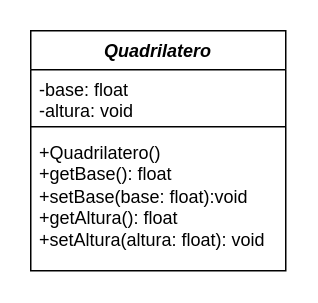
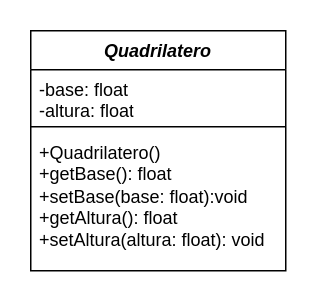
(96, 102) -> (101, 102)
